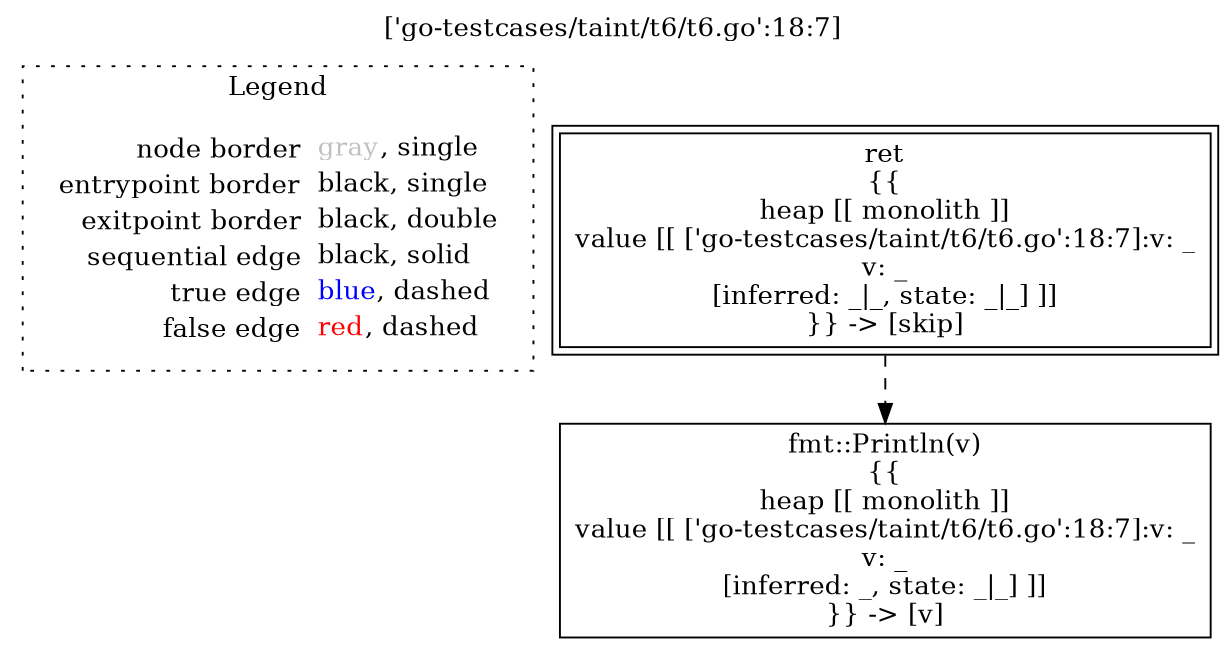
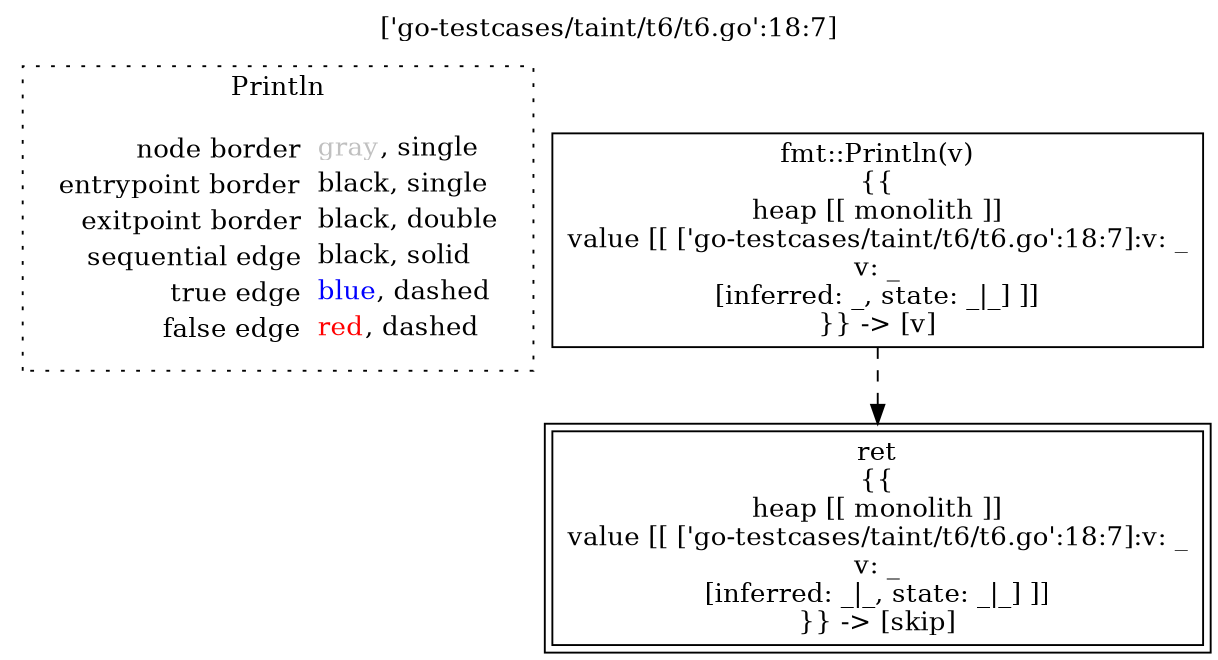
(278, 88) -> (278, 88)
(885, 379) -> (878, 376)
